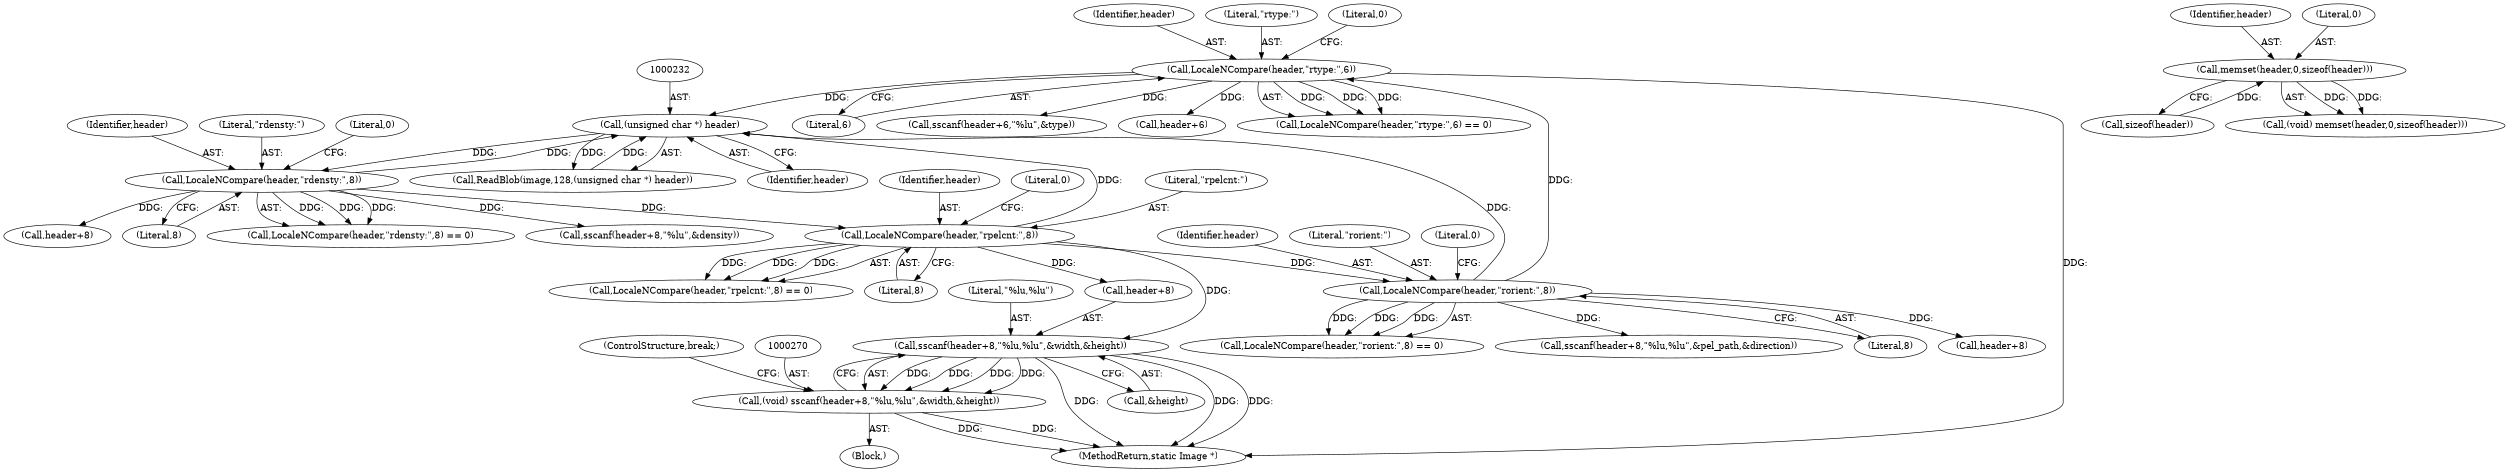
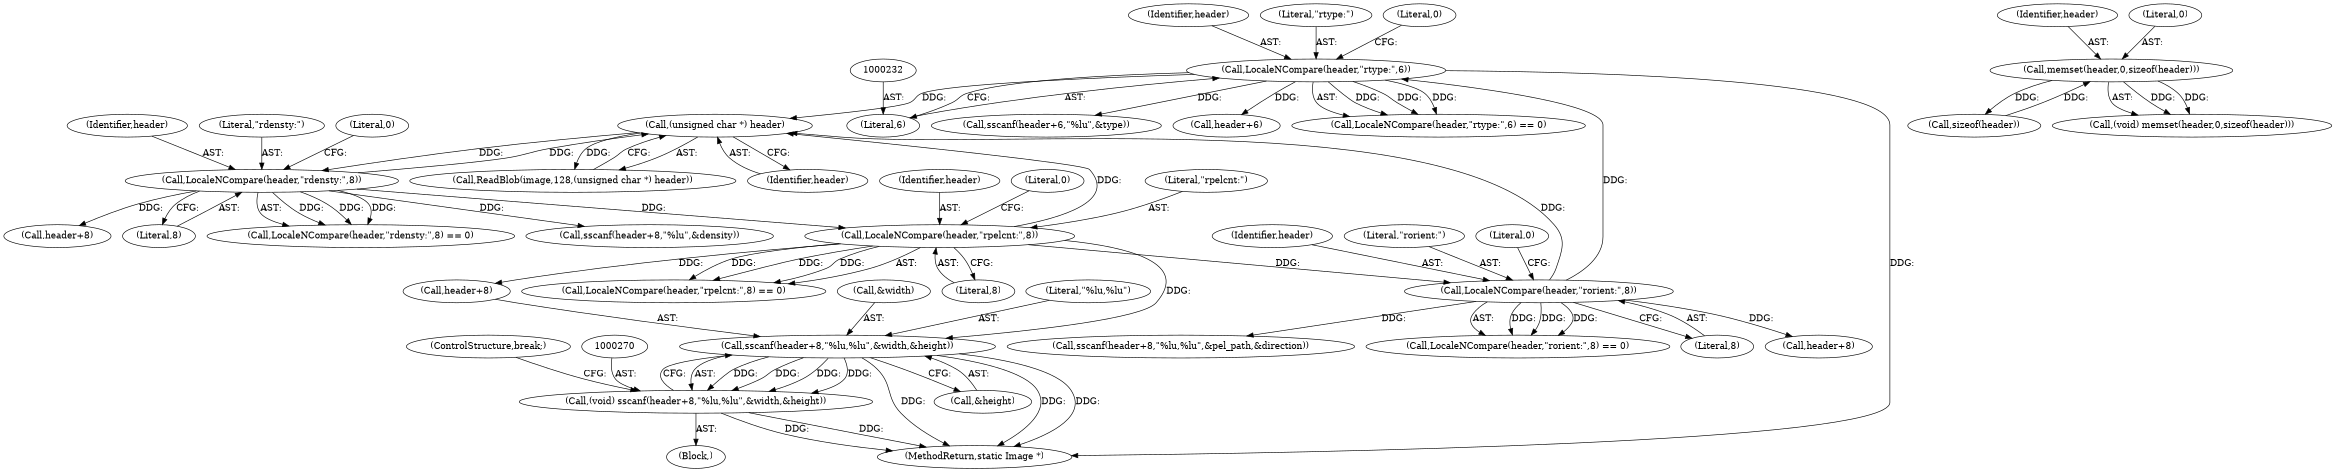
(670, 95) -> (883, 95)
(2202, 98) -> (2029, 98)
(637, 153) -> (640, 153)
none -> (884, 291)
